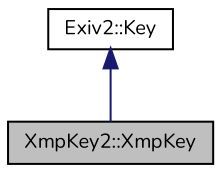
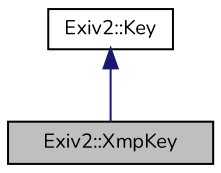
(111, 143) -> (111, 143)
